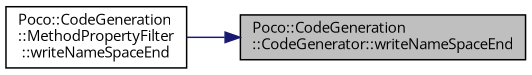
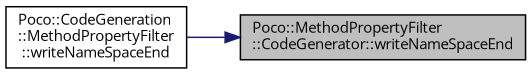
(383, 37) -> (383, 37)
